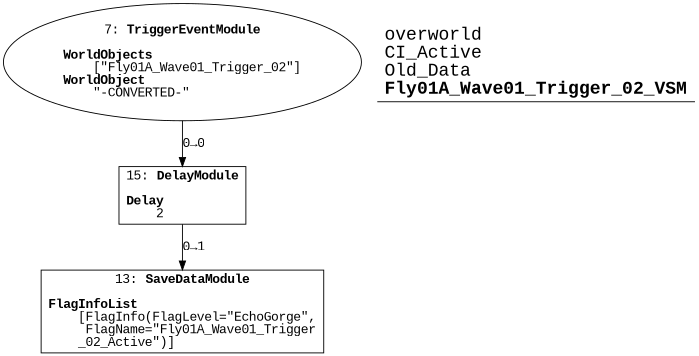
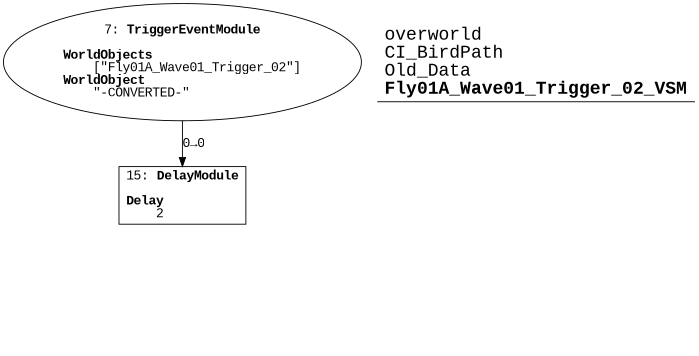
(434, 52) -> (444, 52)
(182, 311) -> none
